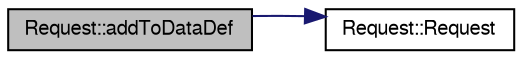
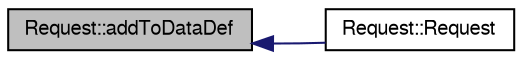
(279, 16) -> (299, 43)
